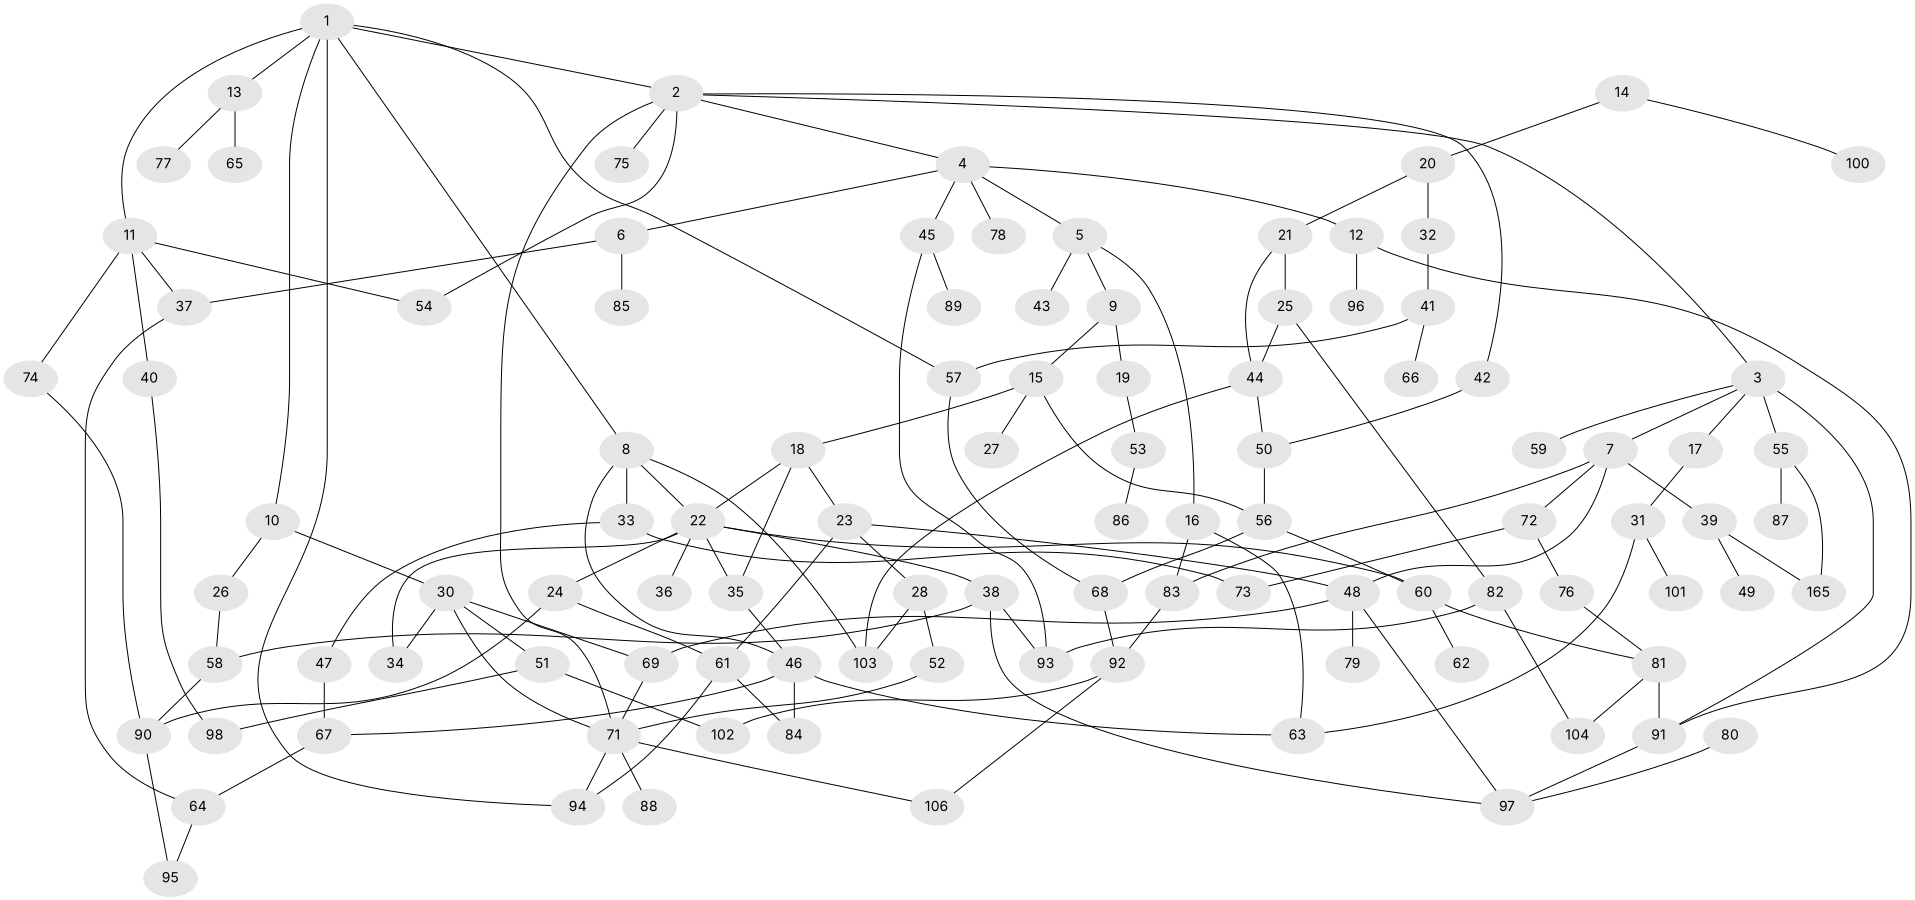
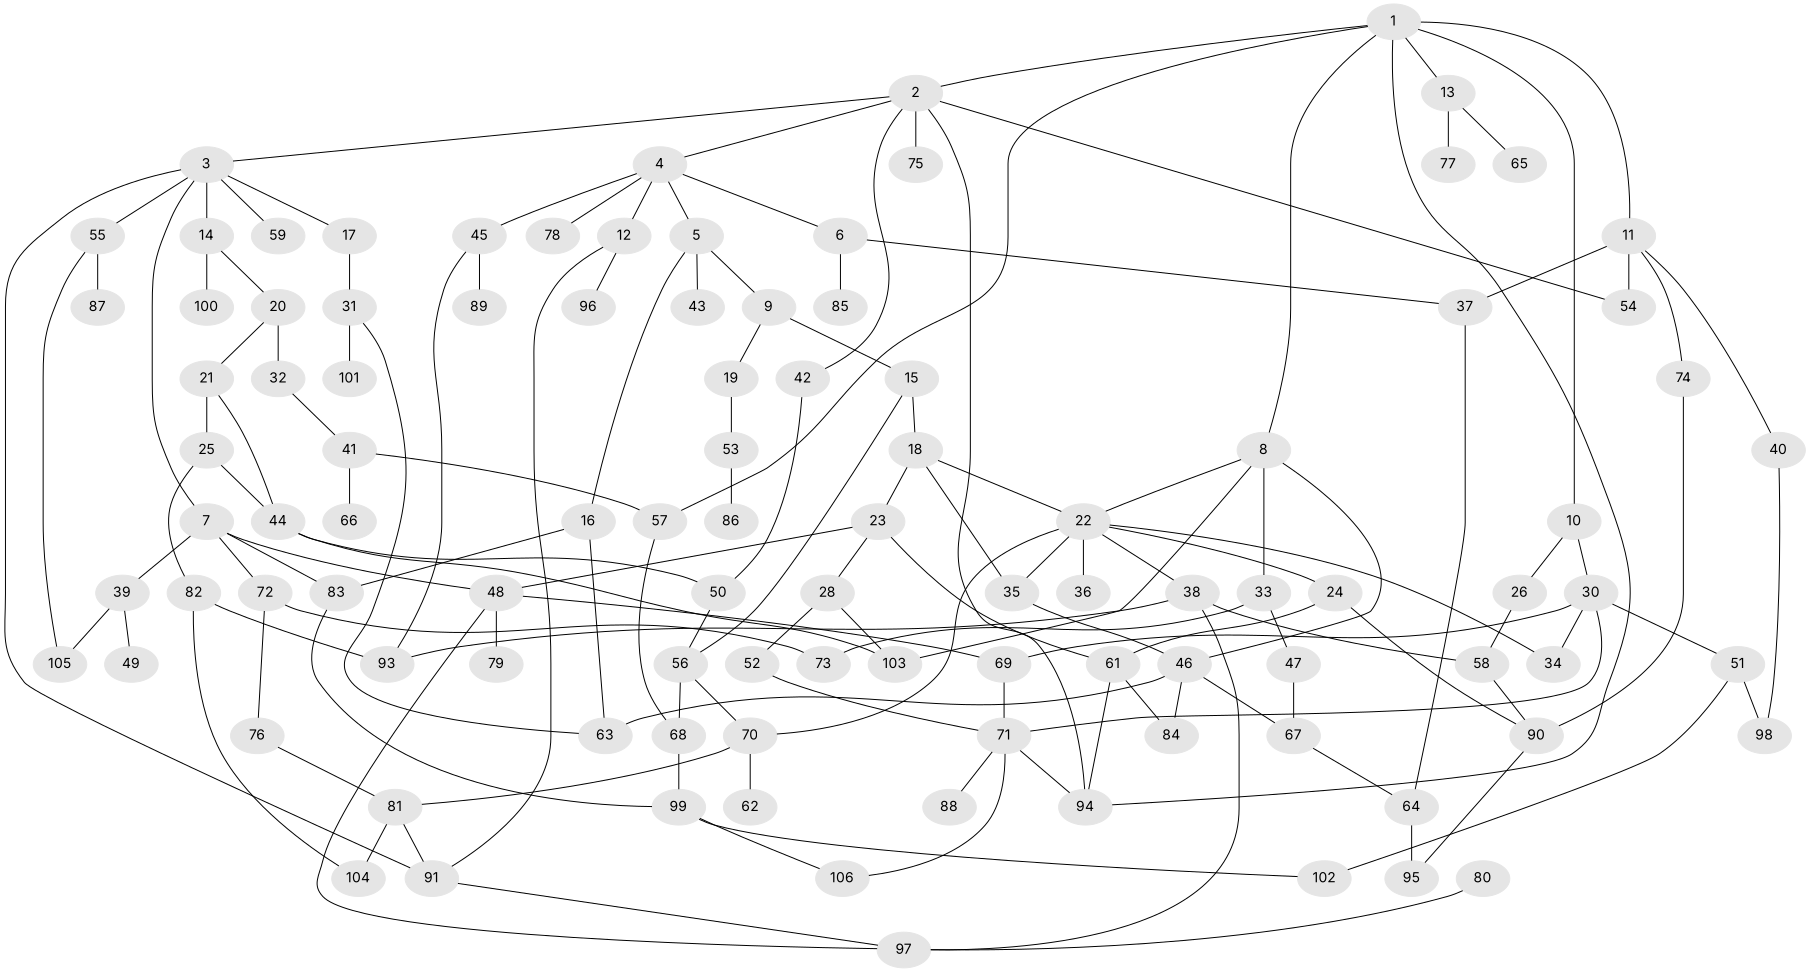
none -> (207, 200)
(501, 404) -> (970, 452)
(992, 450) -> none
(1424, 593) -> (750, 736)
(1819, 593) -> (60, 664)
(1118, 664) -> (679, 807)
